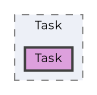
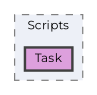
(49, 26) -> (49, 26)
